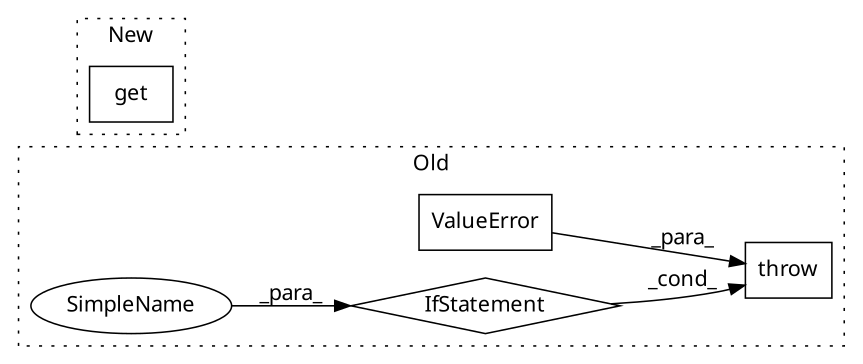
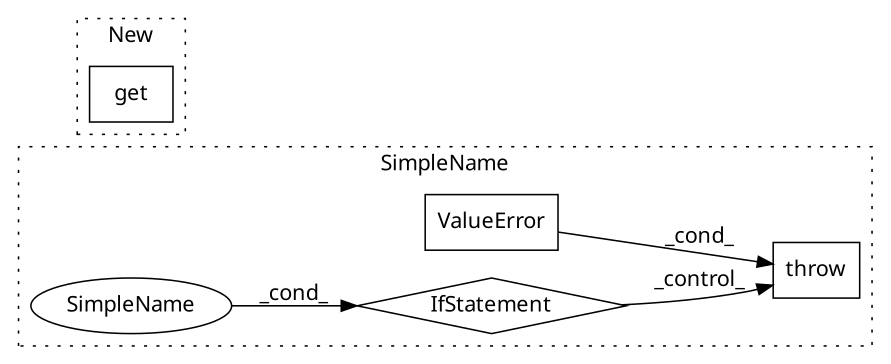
(431, 164) -> (445, 164)
(683, 239) -> (700, 237)
(683, 280) -> (700, 280)
(291, 294) -> (294, 294)
